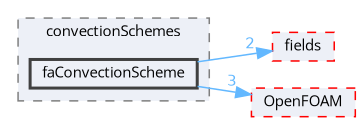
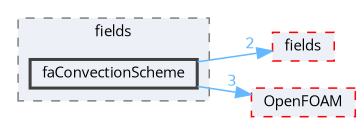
(114, 32) -> (114, 32)
